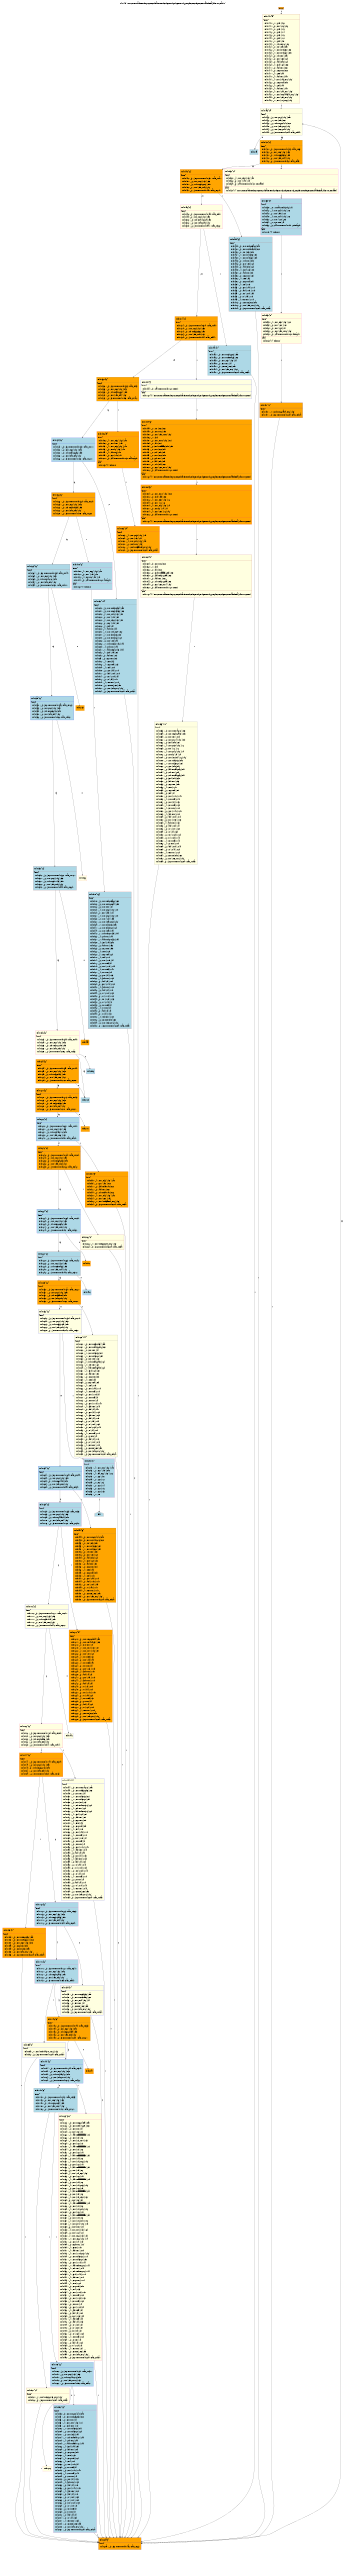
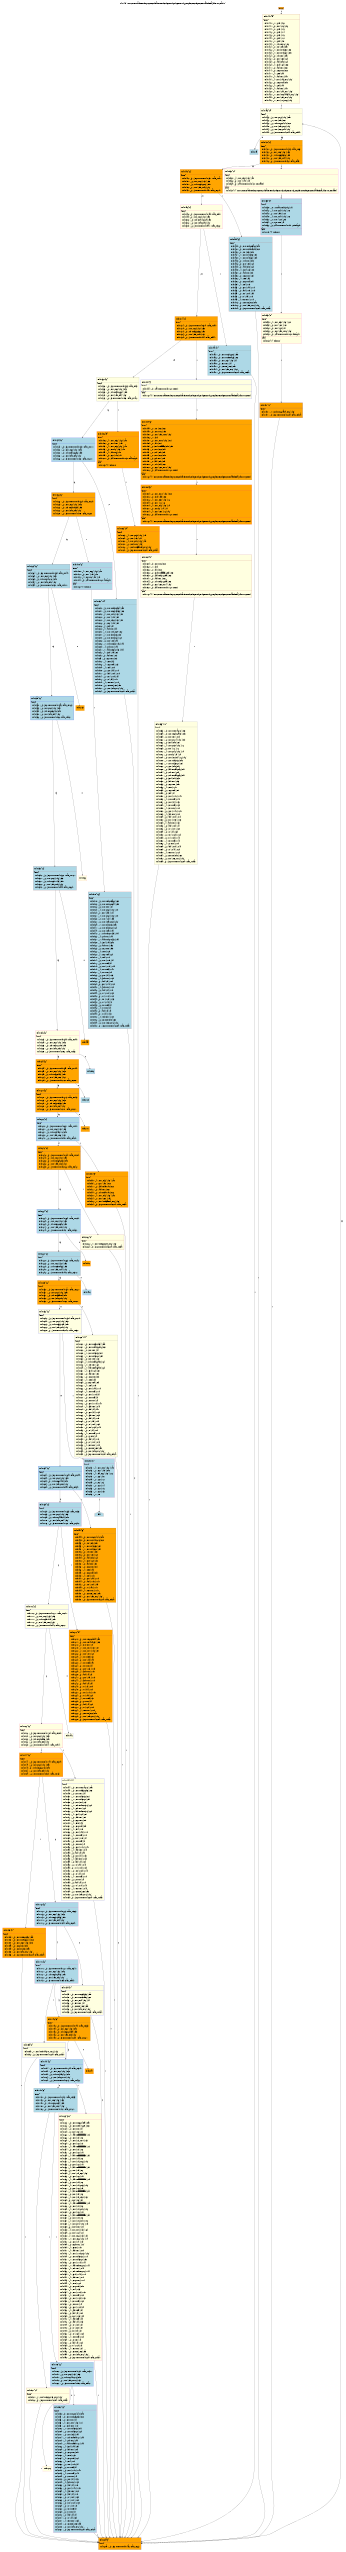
(118, 389) -> (118, 389)
(82, 1075) -> (57, 1057)
